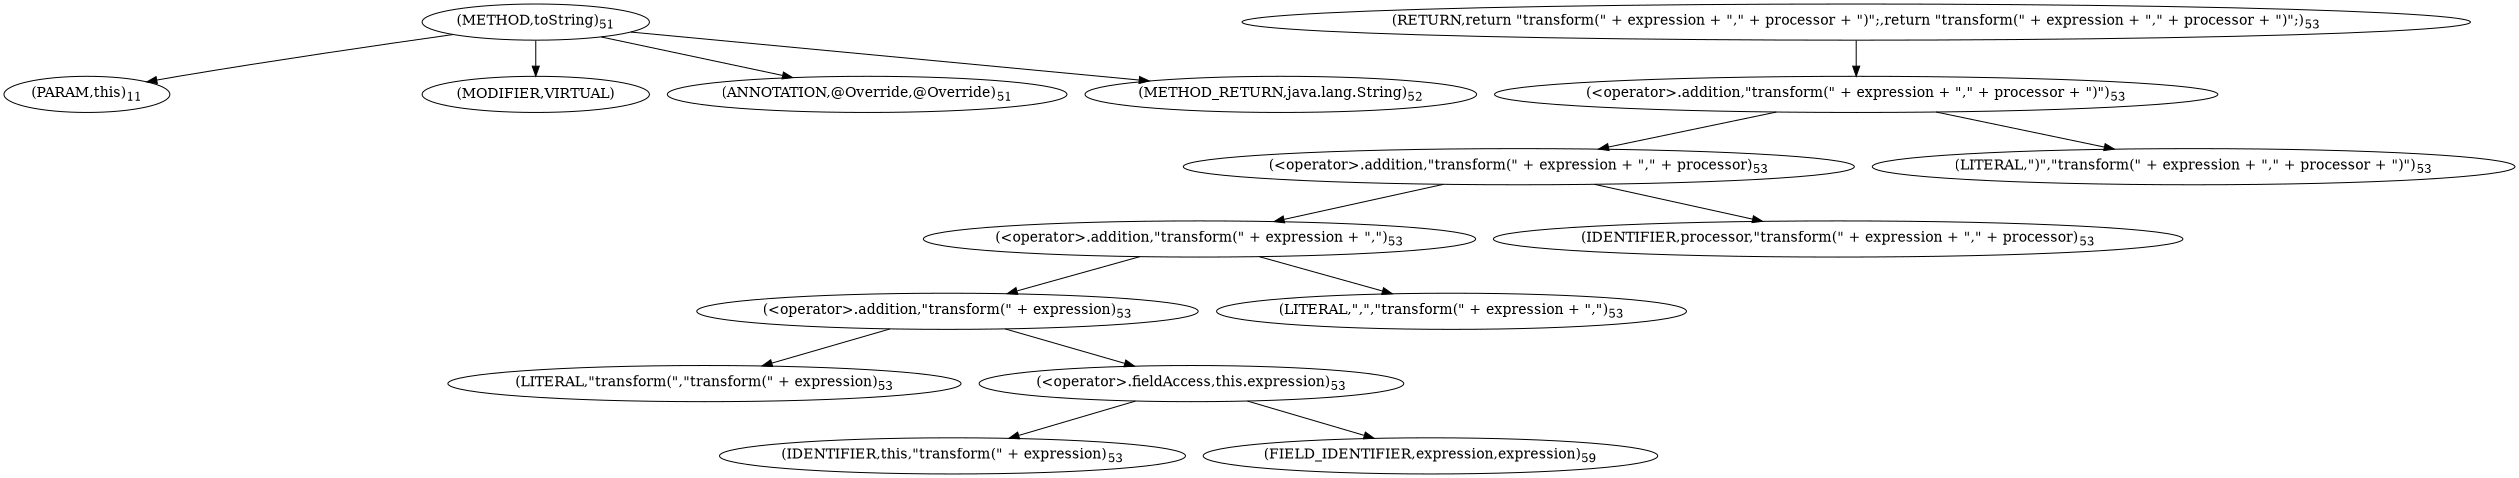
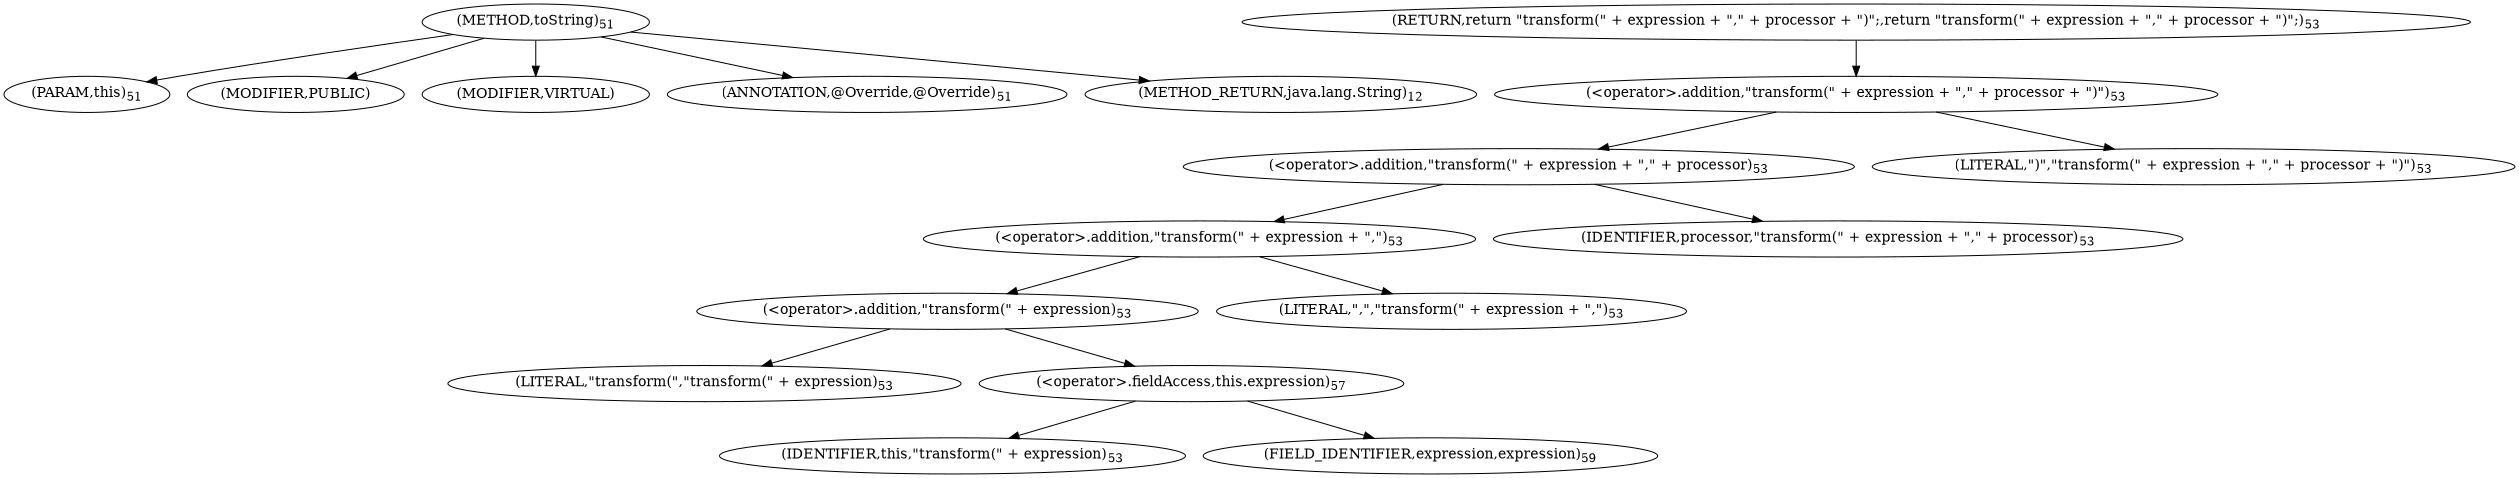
(135, 93) -> (135, 93)
(1415, 93) -> (1415, 93)
none -> (296, 94)
(1339, 382) -> (1339, 382)
